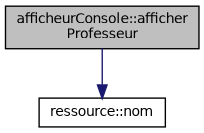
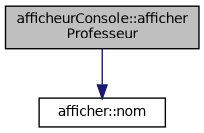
(102, 113) -> (102, 113)
